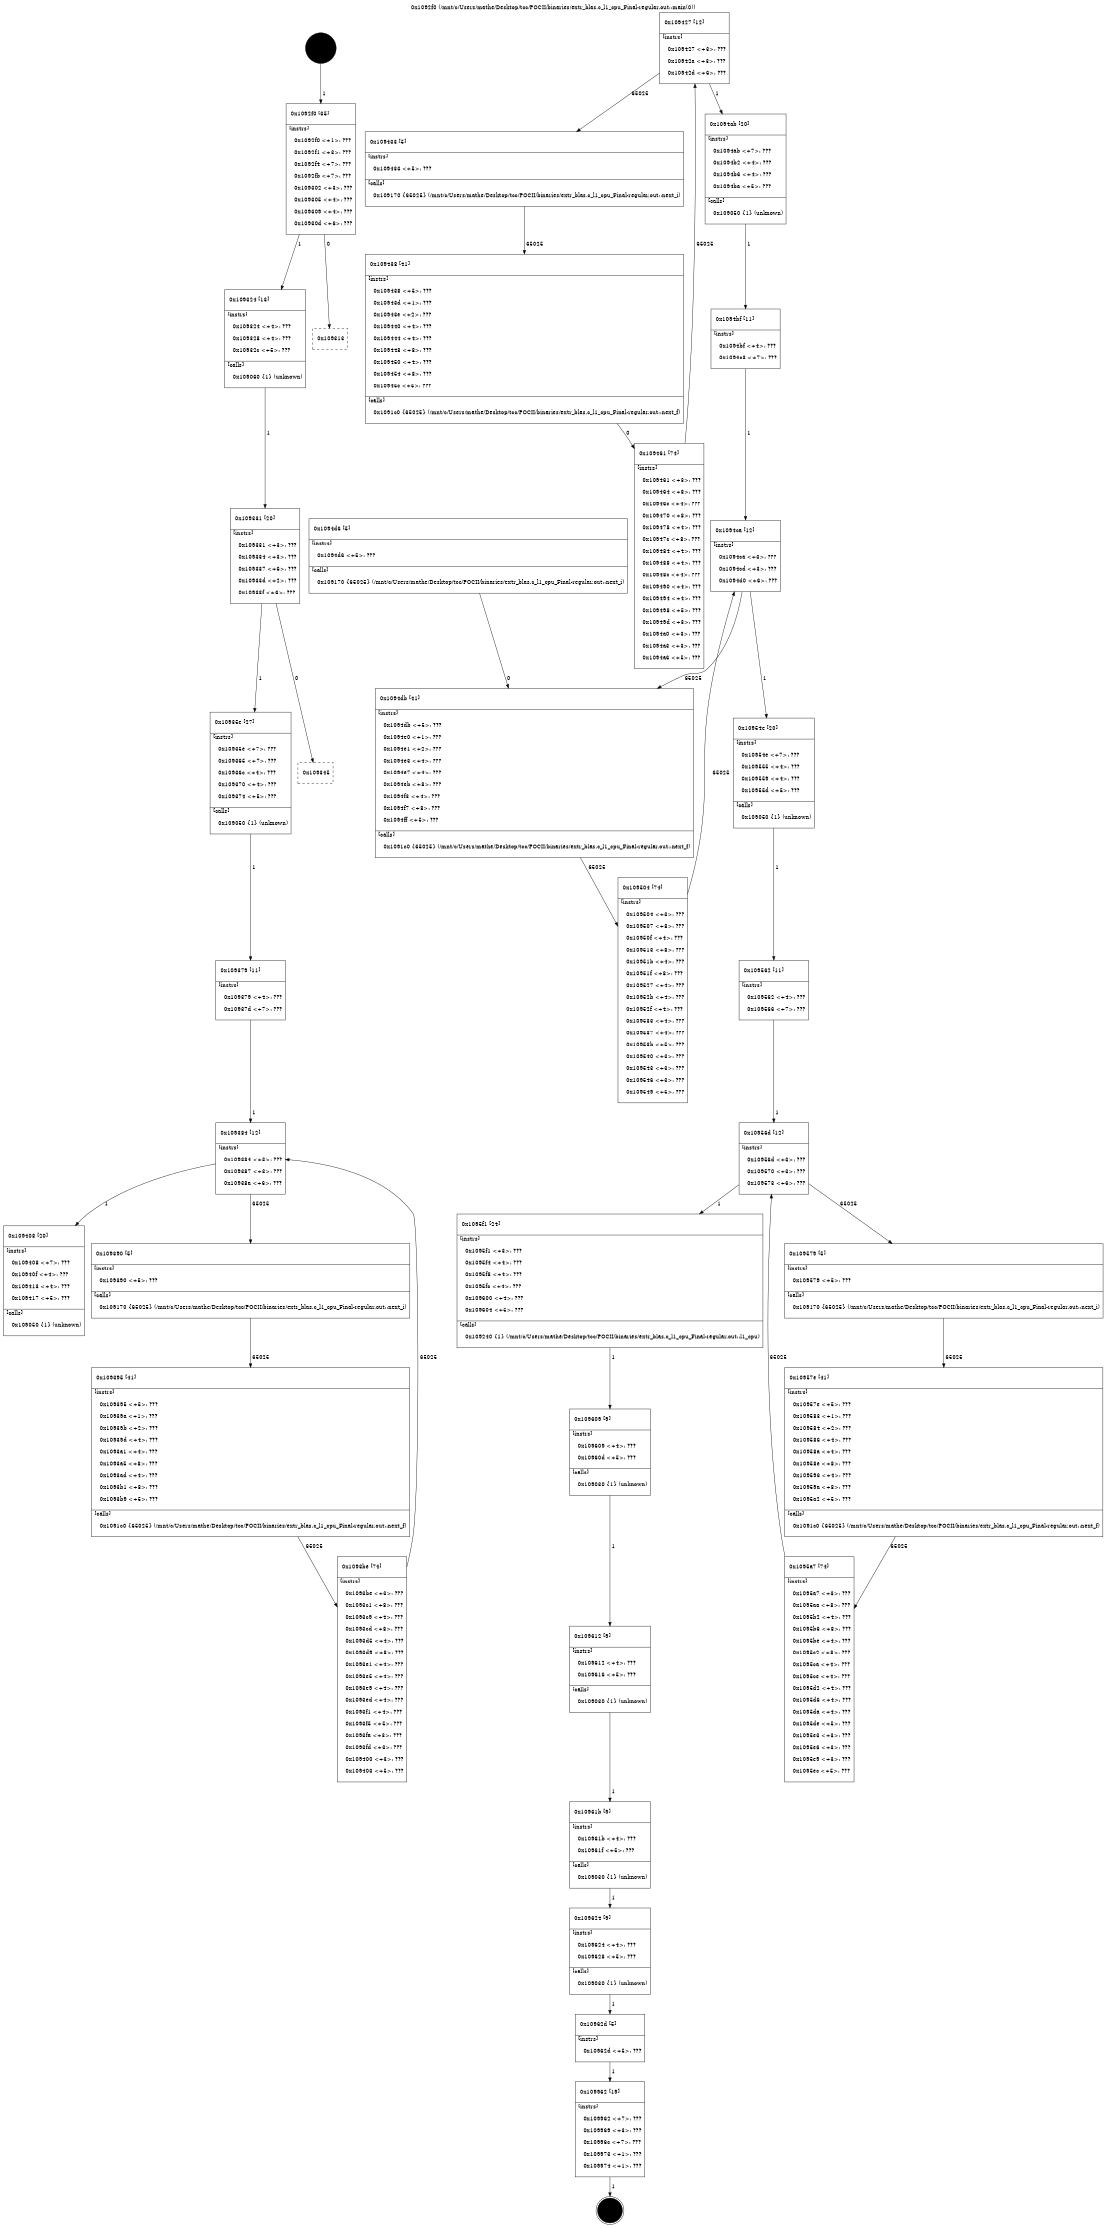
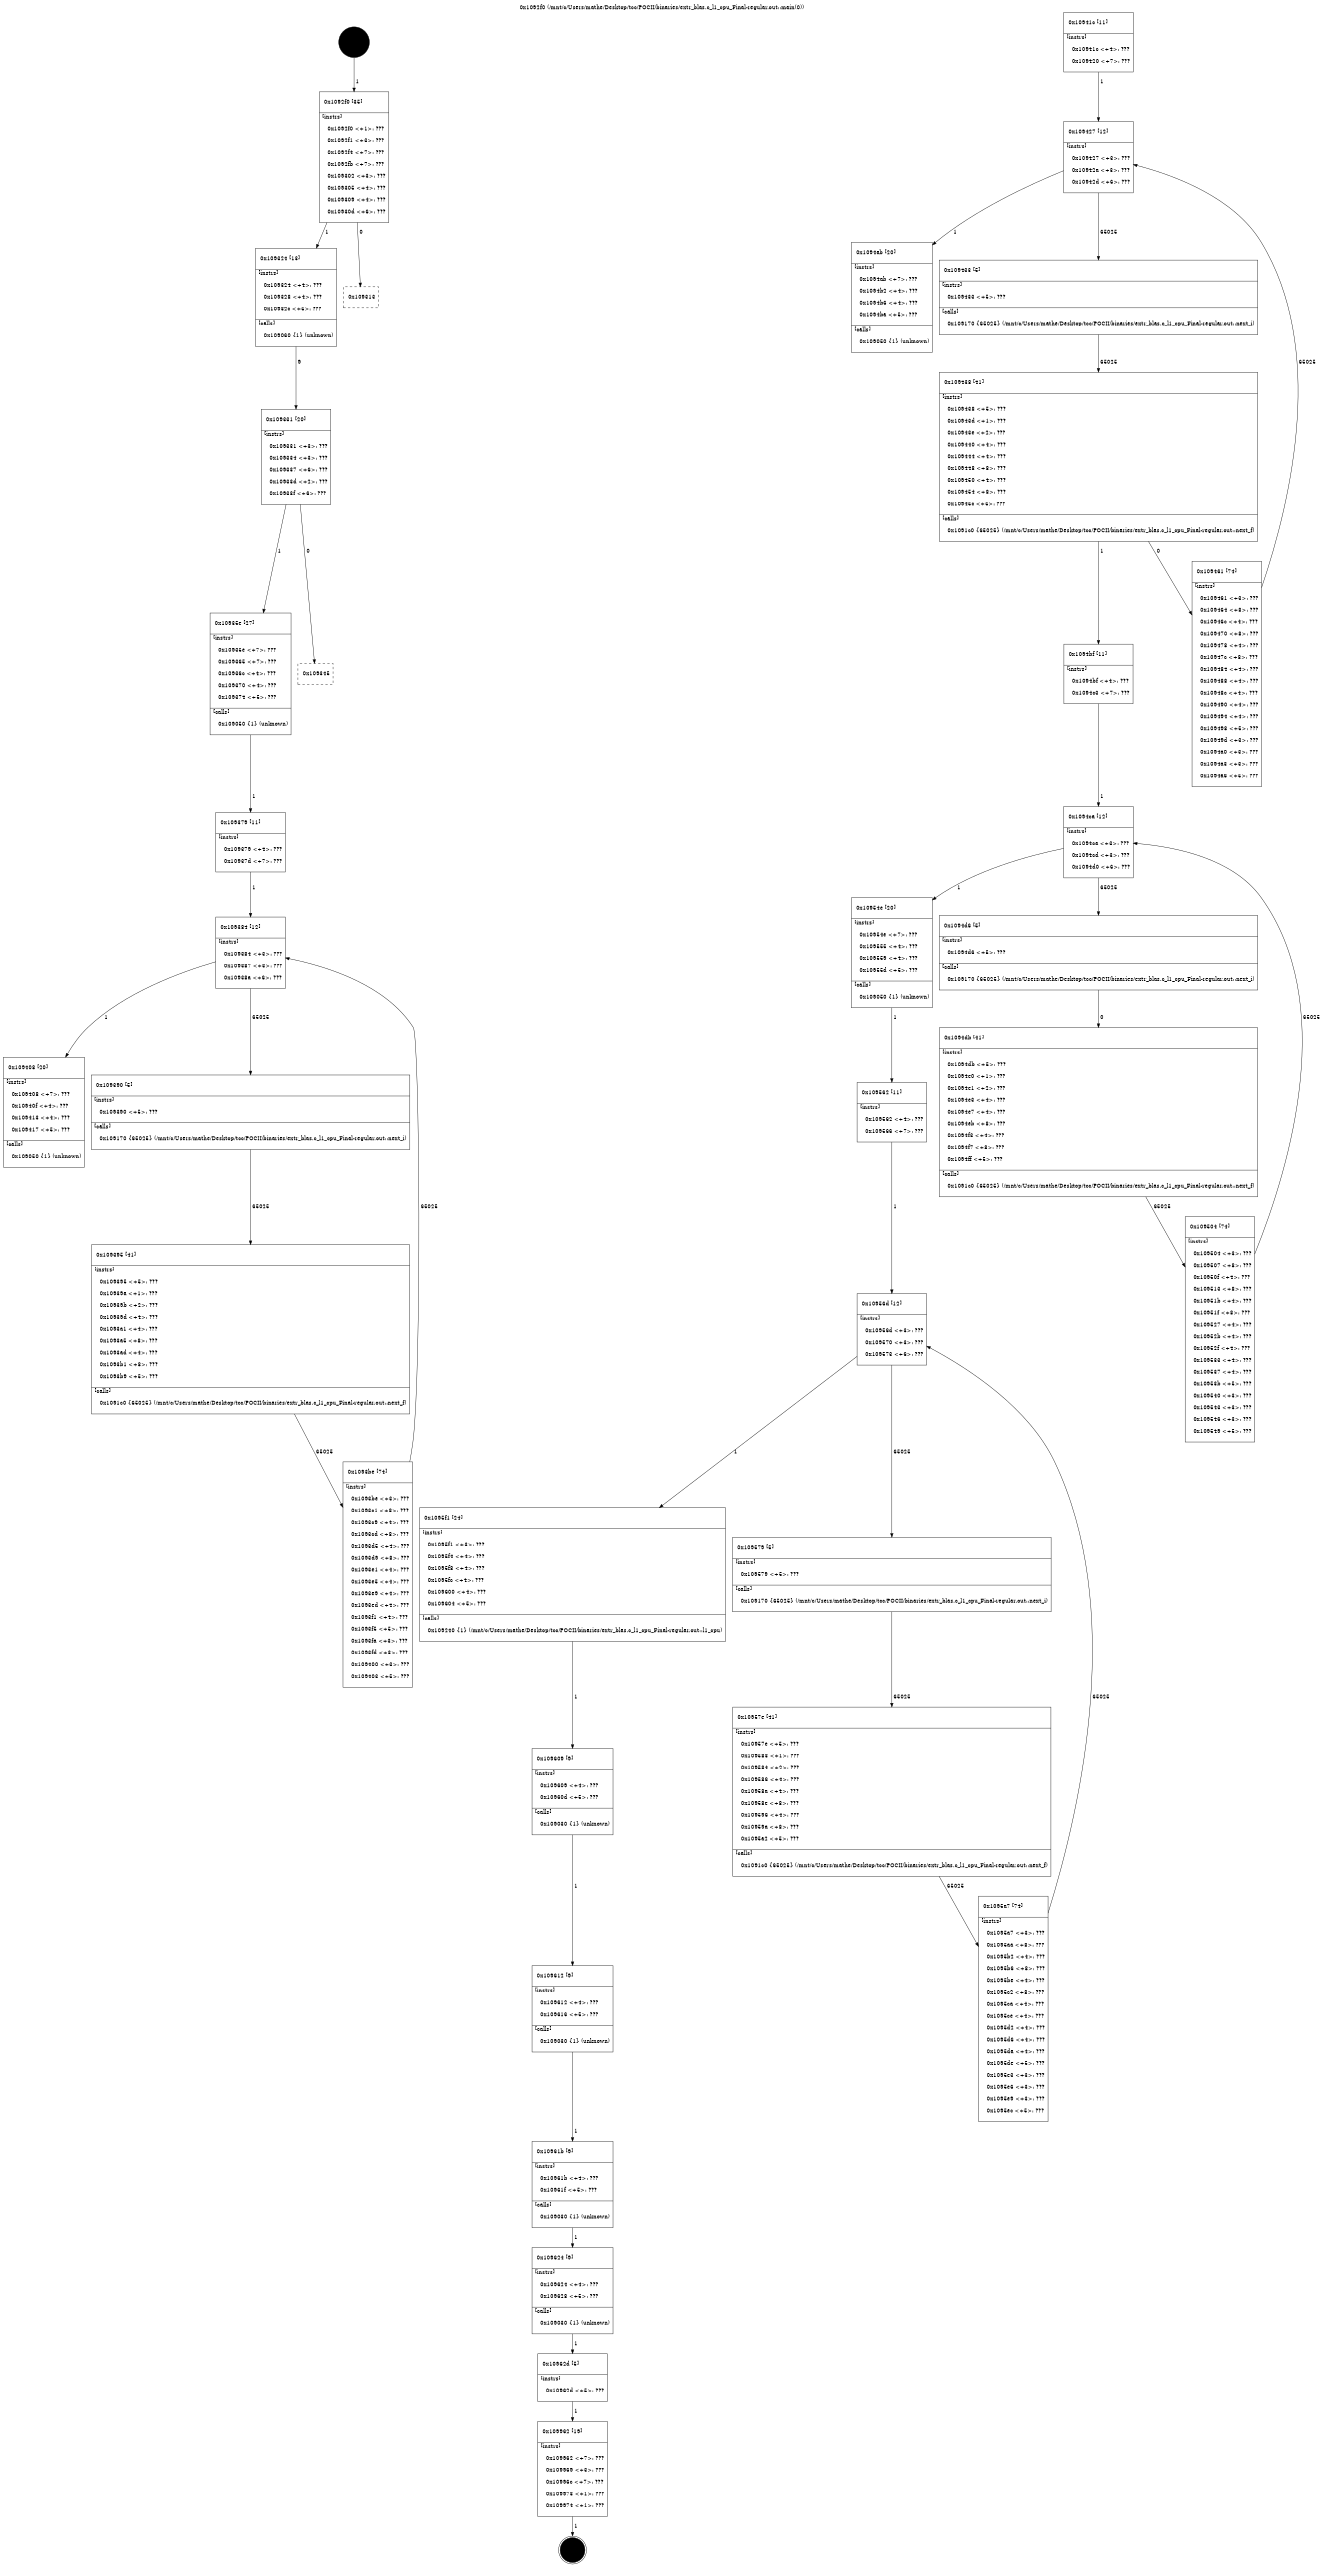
none -> (1098, 42)
(746, 265) -> (1098, 591)
(268, 433) -> (299, 362)
(721, 653) -> (1098, 895)
